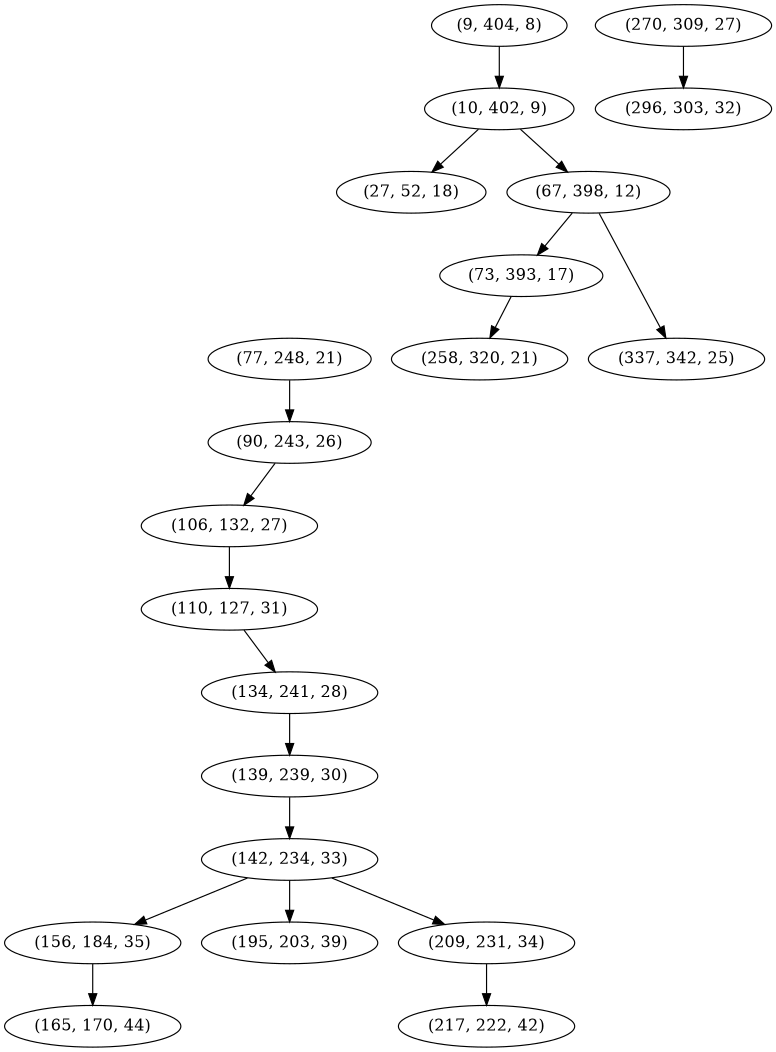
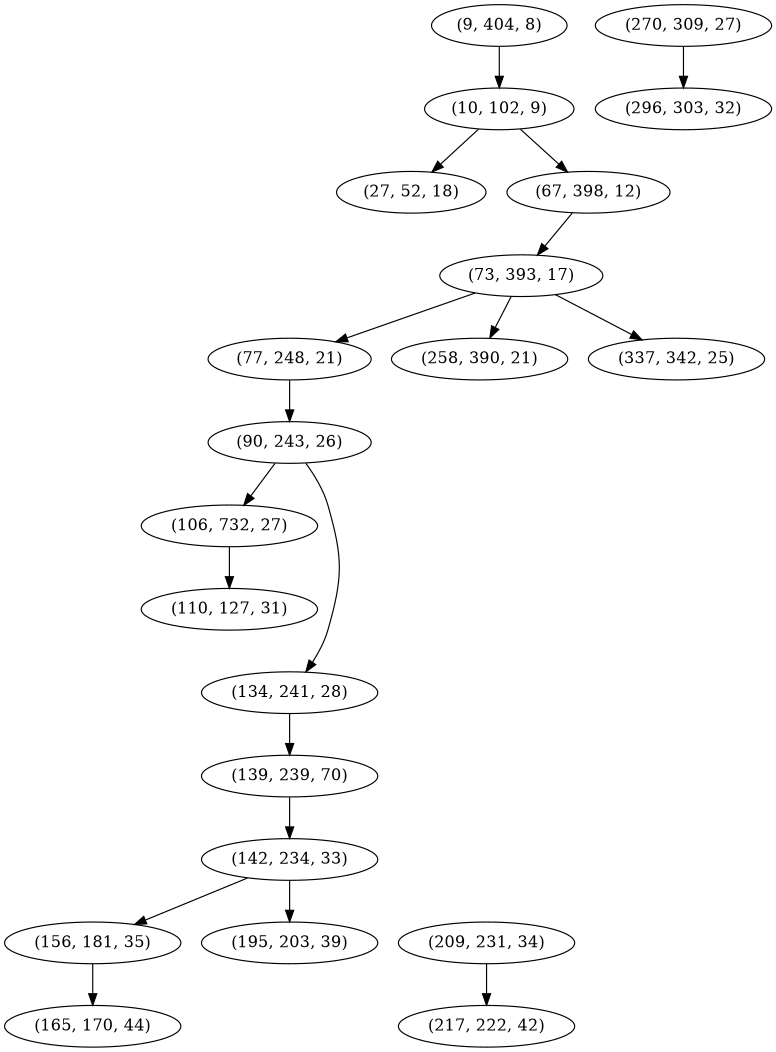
(499, 109) -> (499, 109)
(630, 270) -> (593, 315)
none -> (411, 315)
(480, 359) -> (480, 359)
(229, 526) -> (229, 526)
(256, 646) -> (339, 562)
(290, 776) -> (290, 776)
(383, 899) -> none
(93, 943) -> (93, 943)
